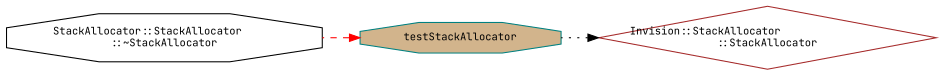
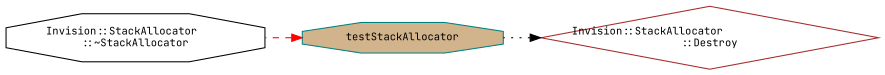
(164, 38) -> (136, 38)
(767, 38) -> (710, 38)
